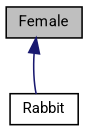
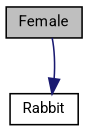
(34, 74) -> (54, 58)
